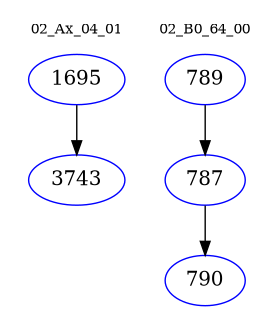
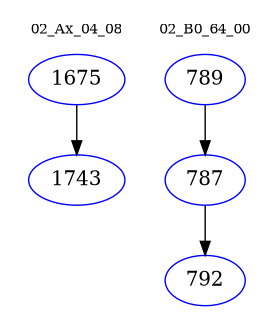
(77, 30) -> (77, 30)
(77, 80) -> (77, 80)
(77, 180) -> (77, 180)
(205, 281) -> (205, 281)
